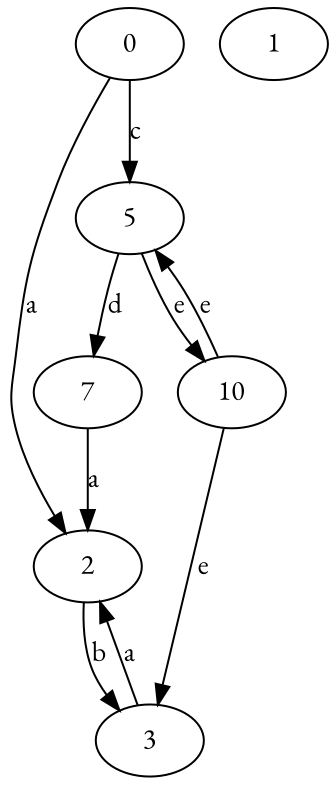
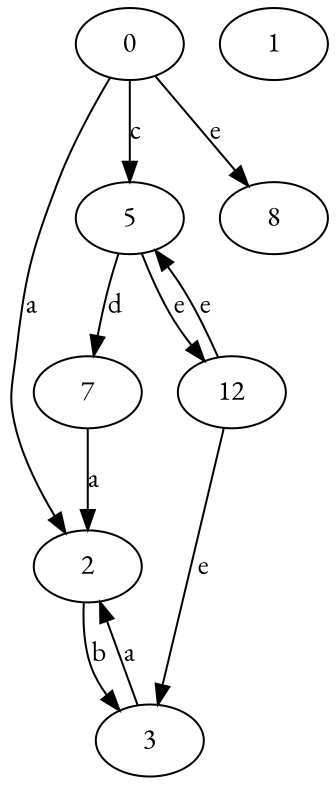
none -> (274, 218)
(232, 392) -> (232, 392)
